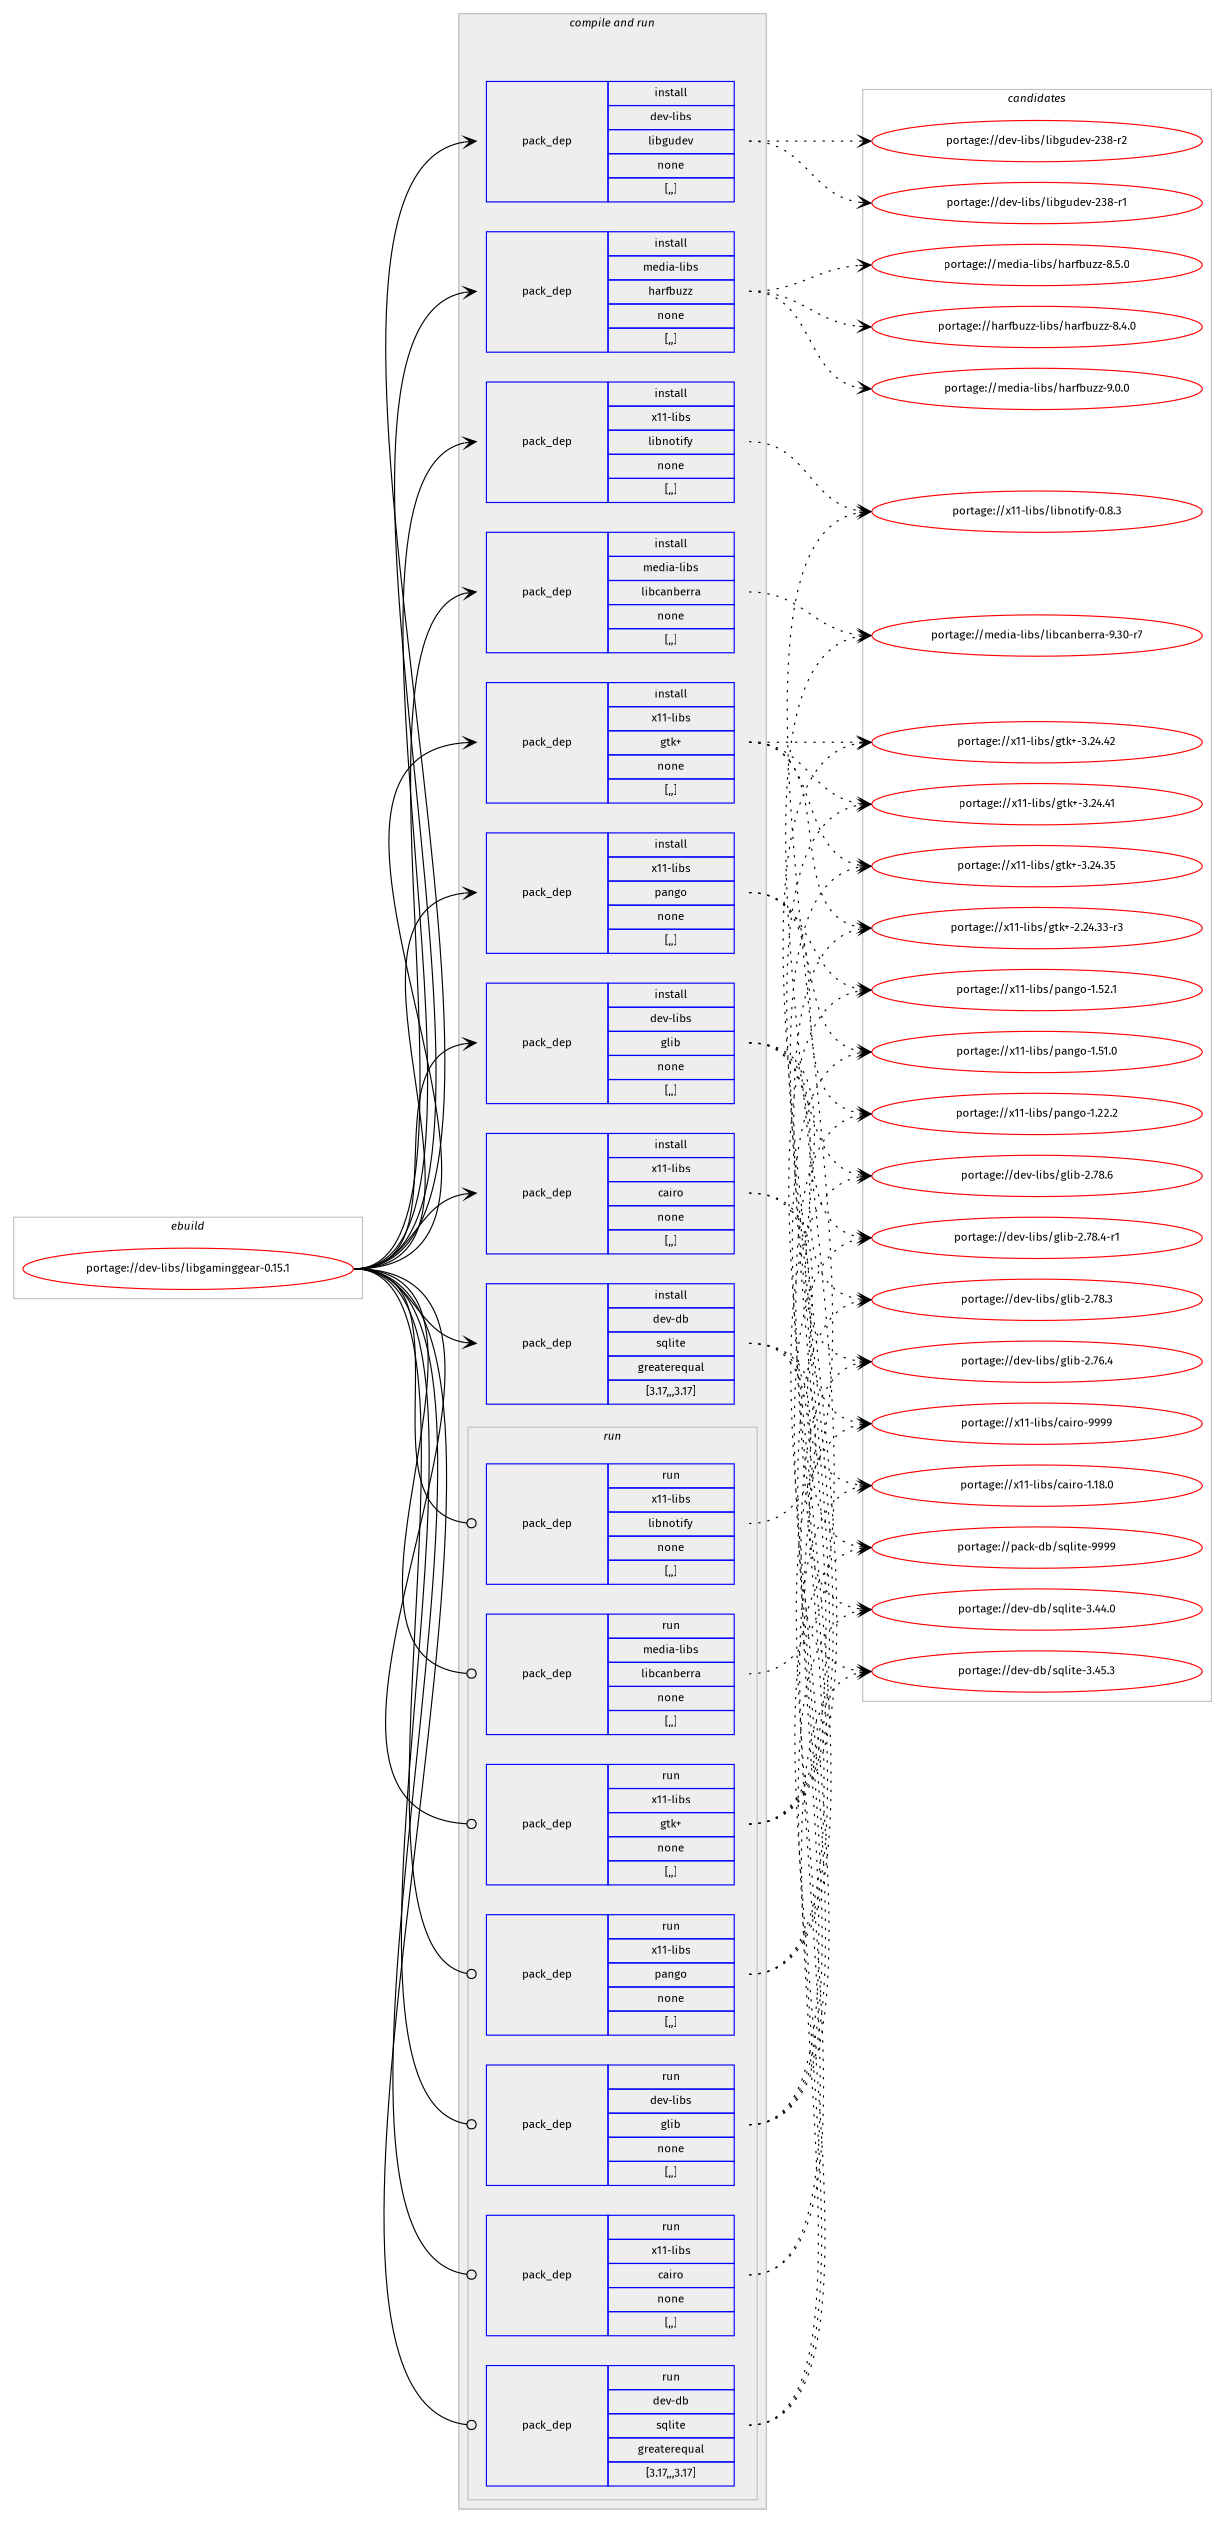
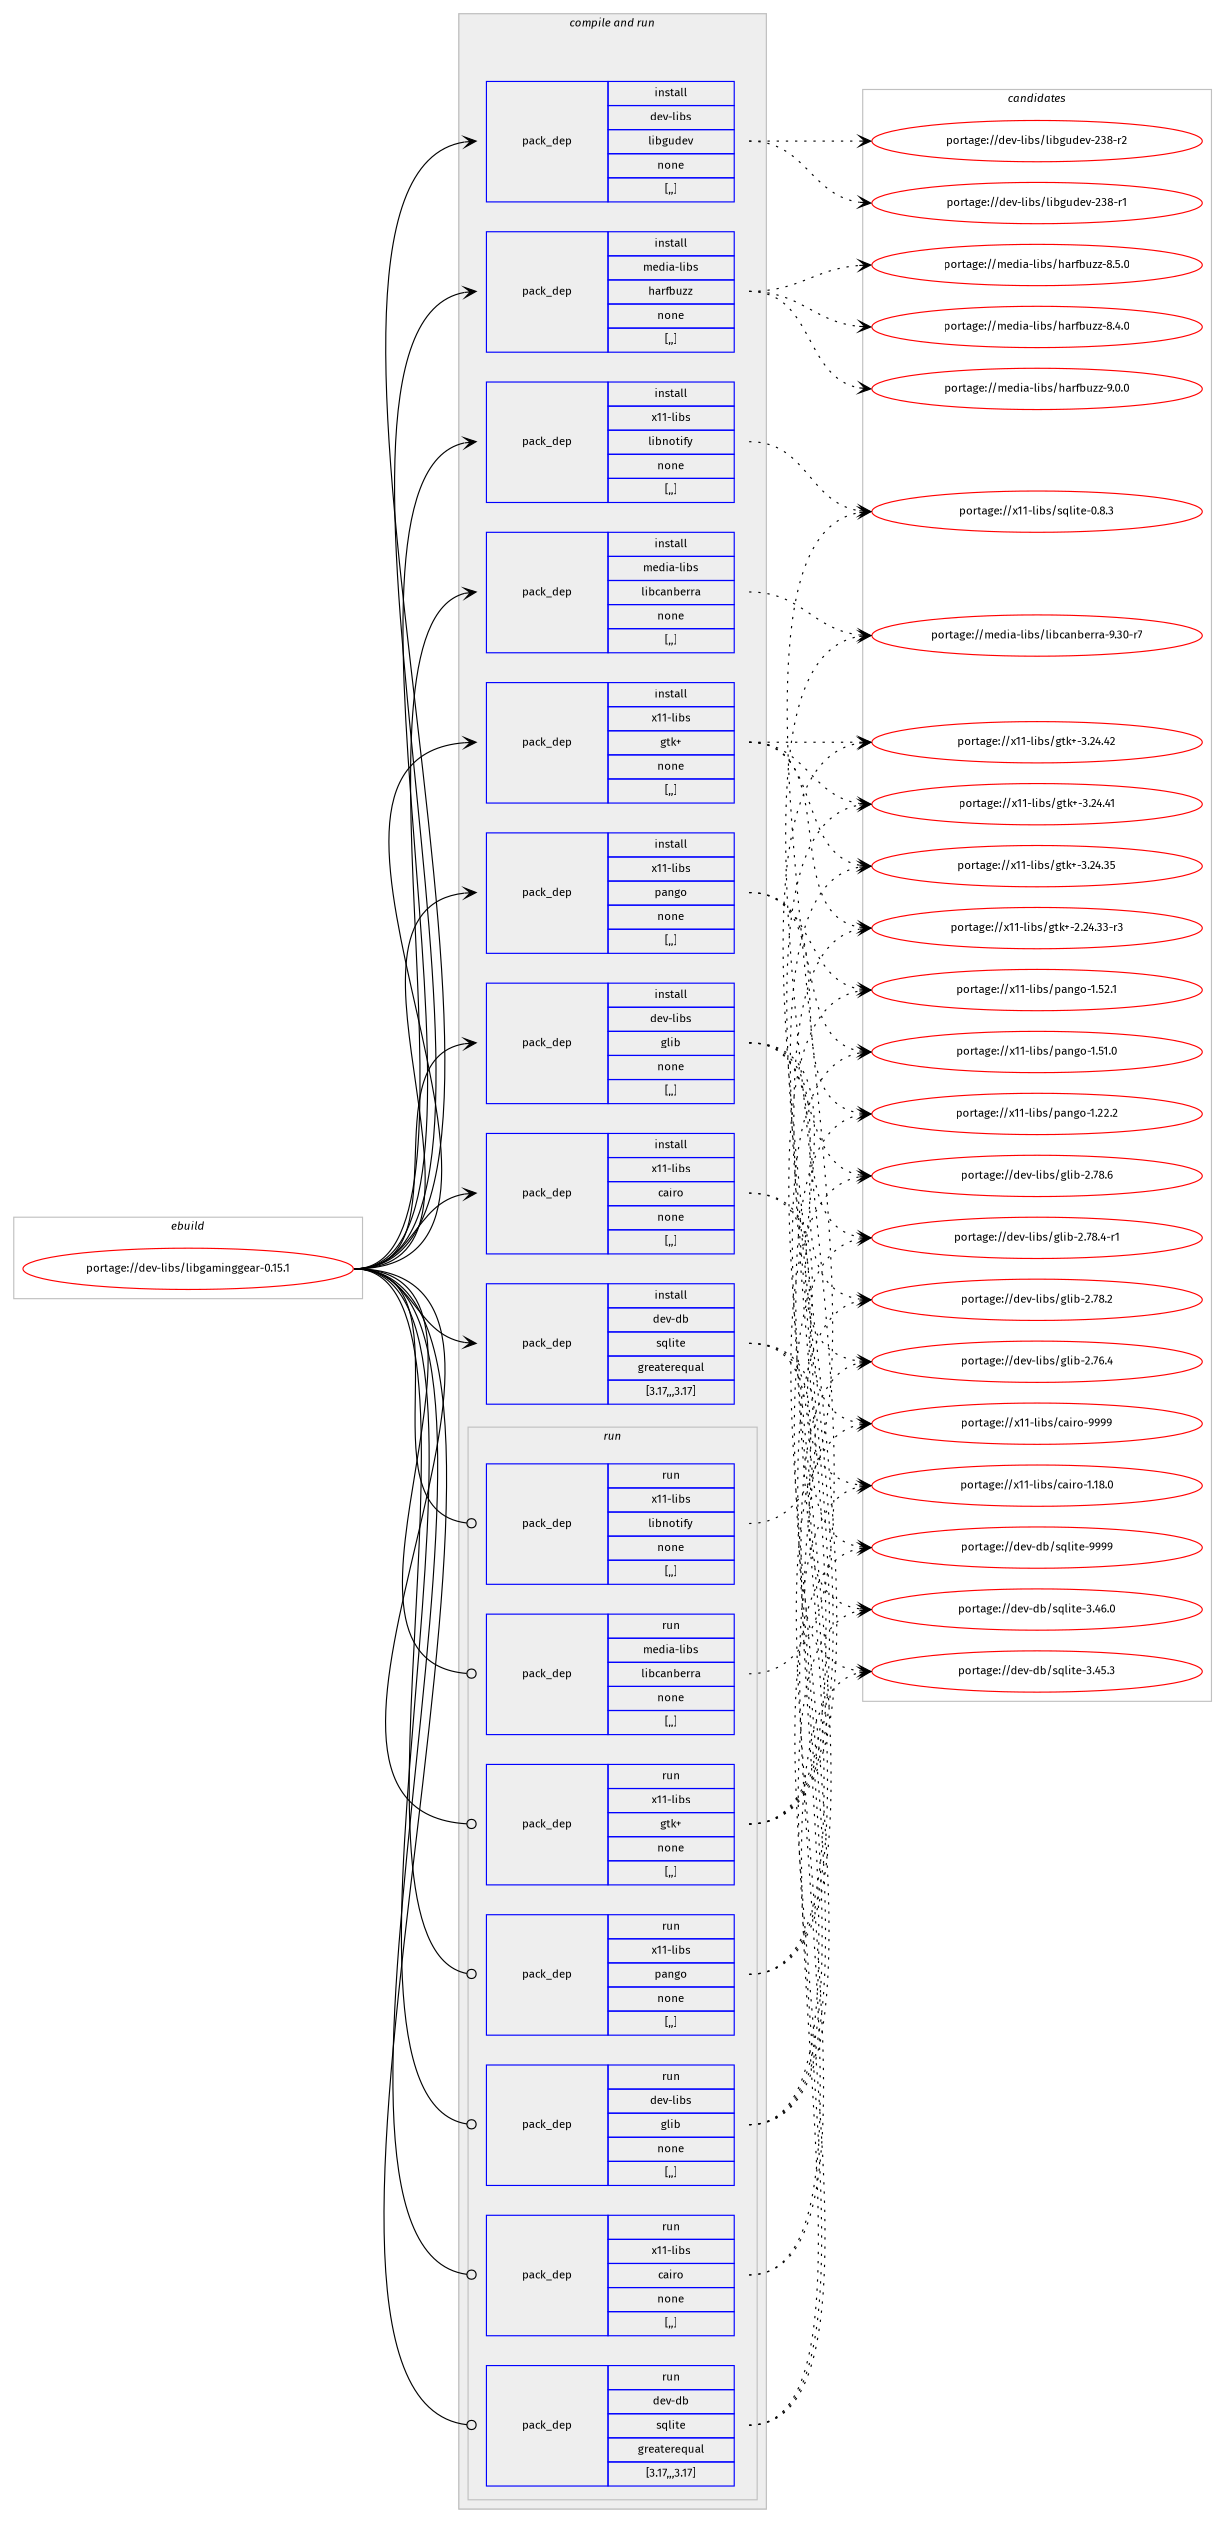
(1037, 327) -> (1037, 327)
(1037, 512) -> (1037, 512)
(1037, 1300) -> (1037, 1300)
(1037, 1548) -> (1037, 1548)
(1037, 1610) -> (1037, 1610)
